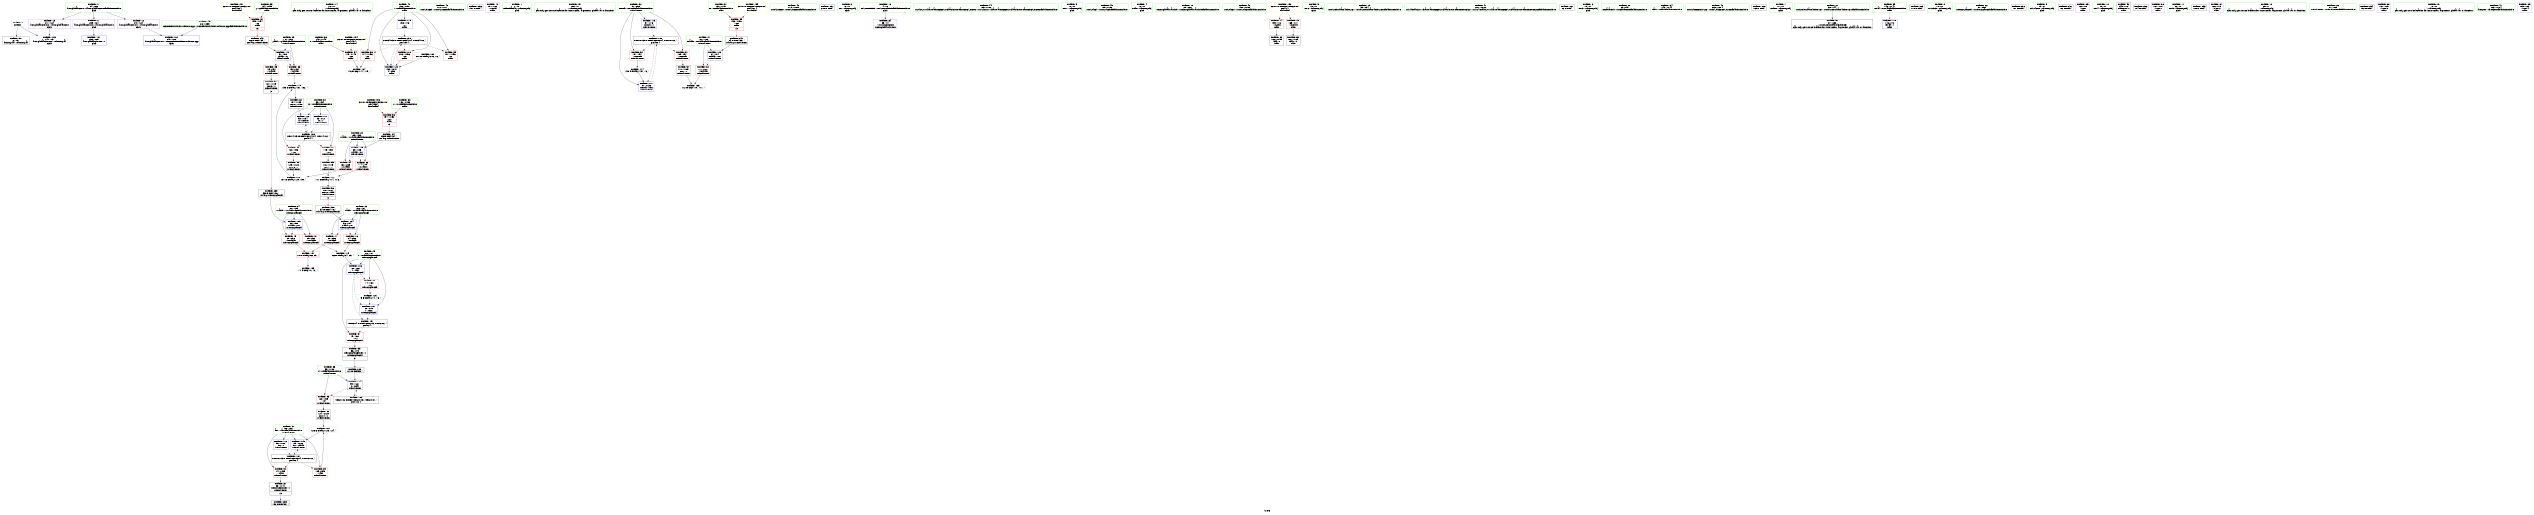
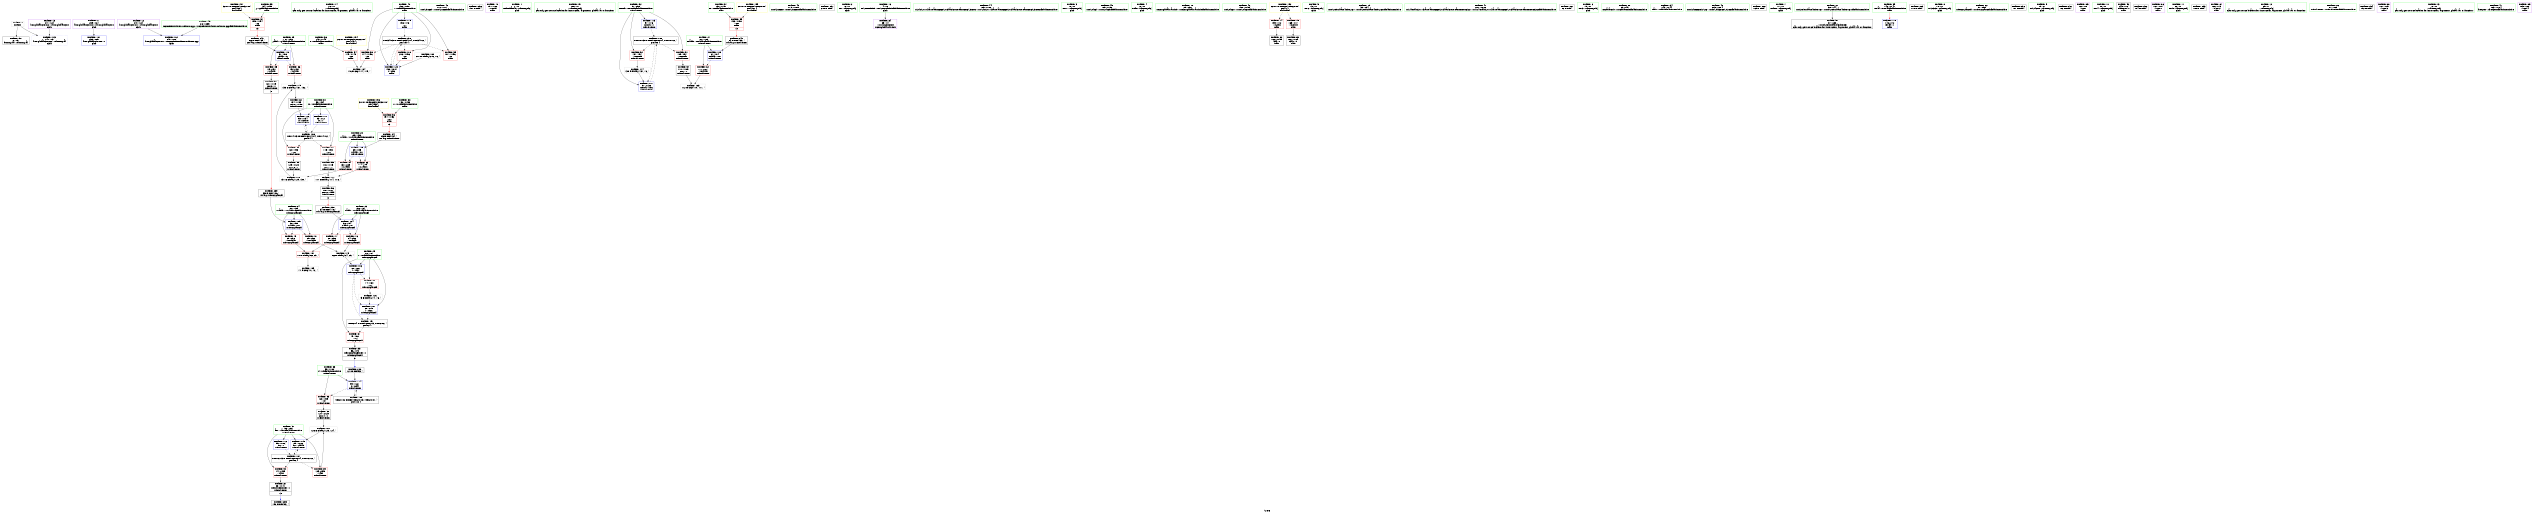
(94, 8) -> none
none -> (273, 54)
